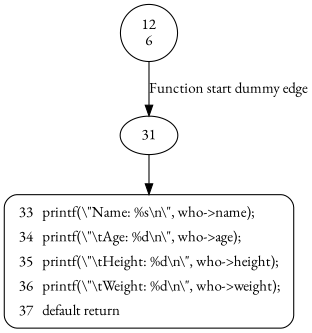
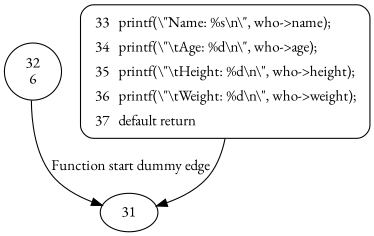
(149, 33) -> (33, 72)
(149, 169) -> (206, 179)
